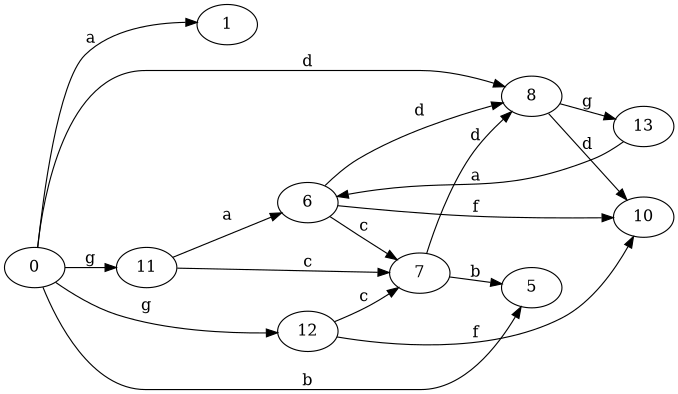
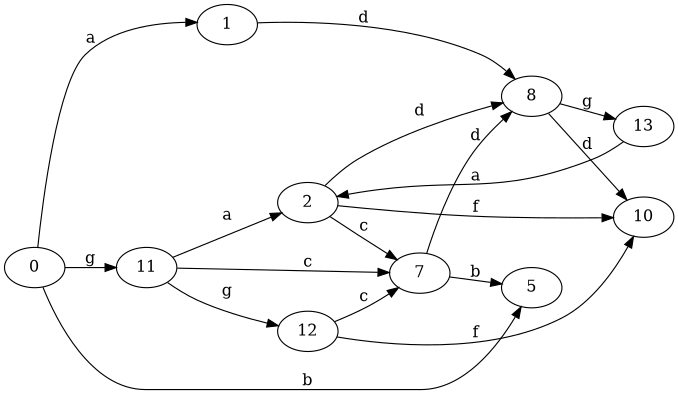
(208, 71) -> (386, 29)
(308, 203) -> (308, 203)
(156, 324) -> (215, 308)
